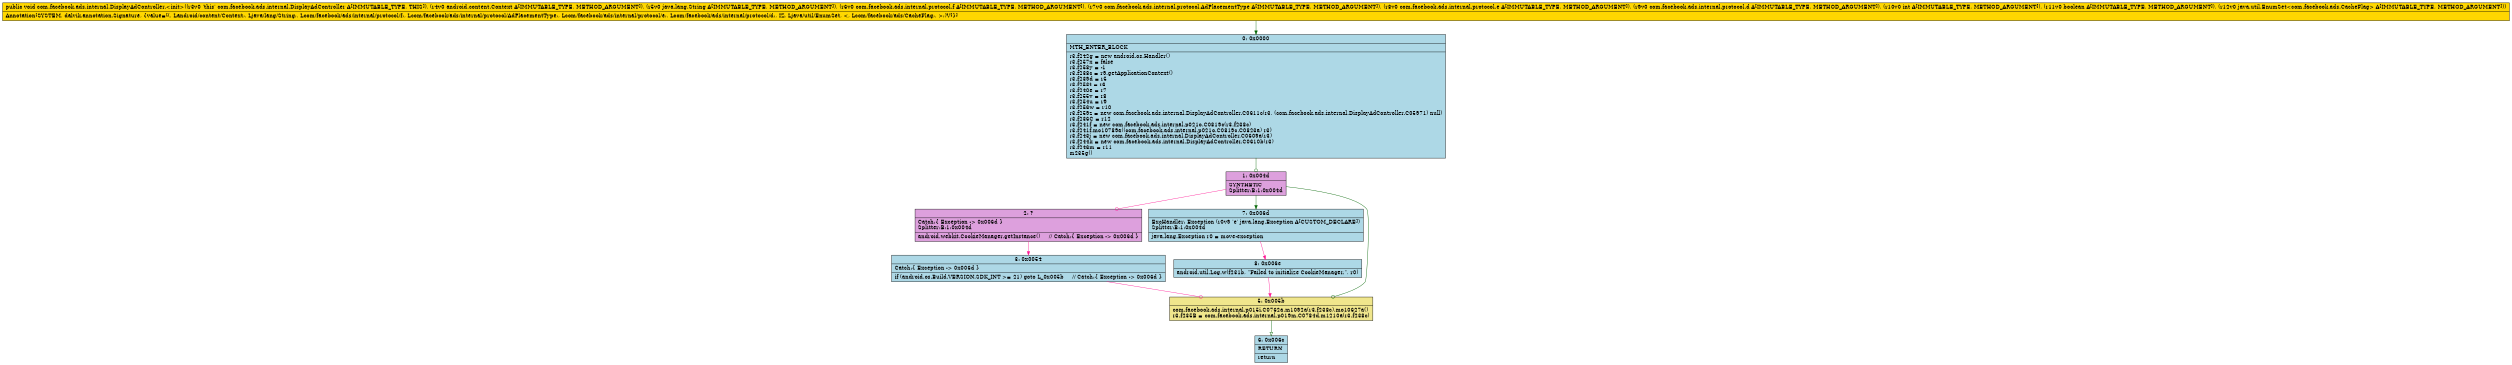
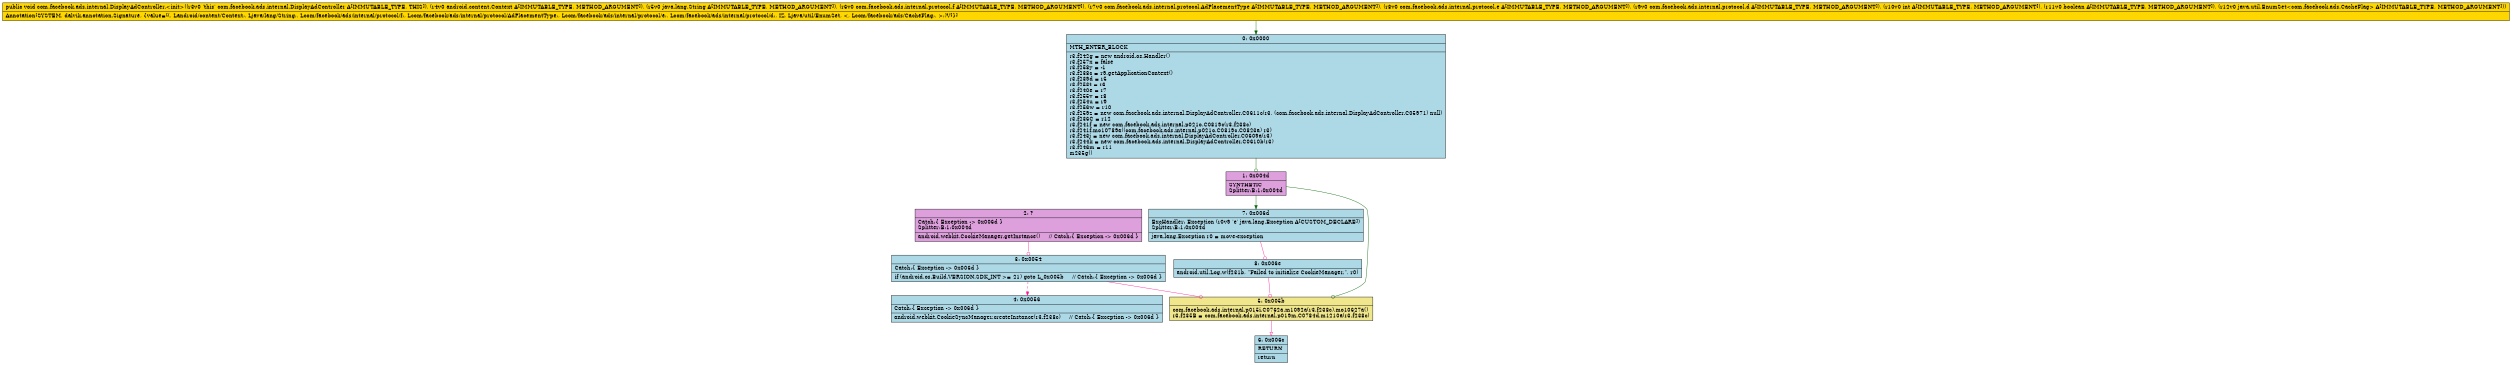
(1172, 199) -> none
(1028, 246) -> (1028, 246)
(1262, 249) -> (1262, 249)
(1269, 285) -> (1269, 285)
none -> (1027, 309)
(1271, 326) -> (1271, 326)
